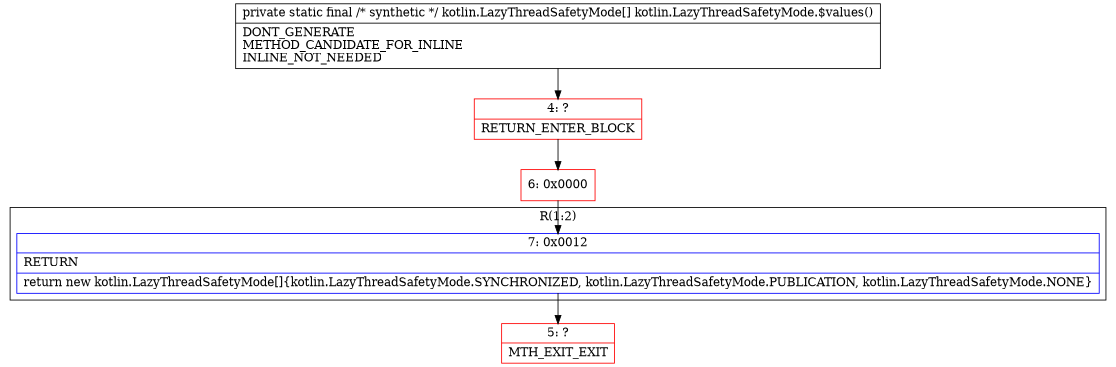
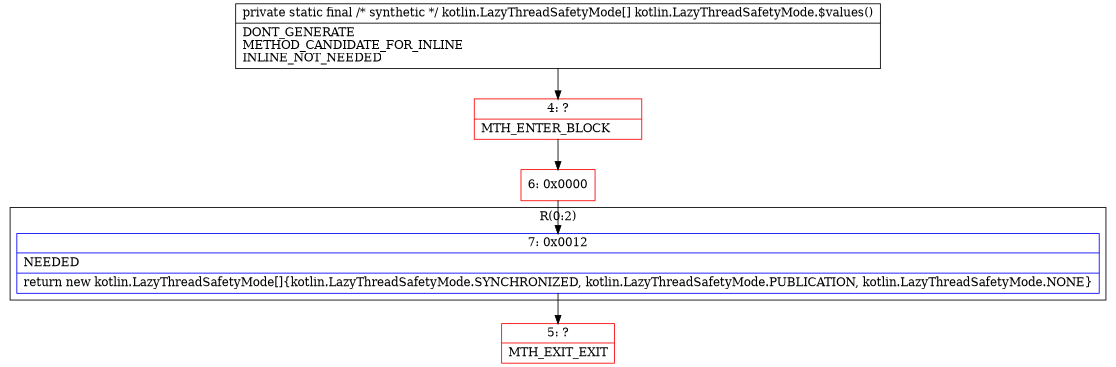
(558, 129) -> (546, 129)
(558, 217) -> (558, 217)
(51, 263) -> (52, 263)
